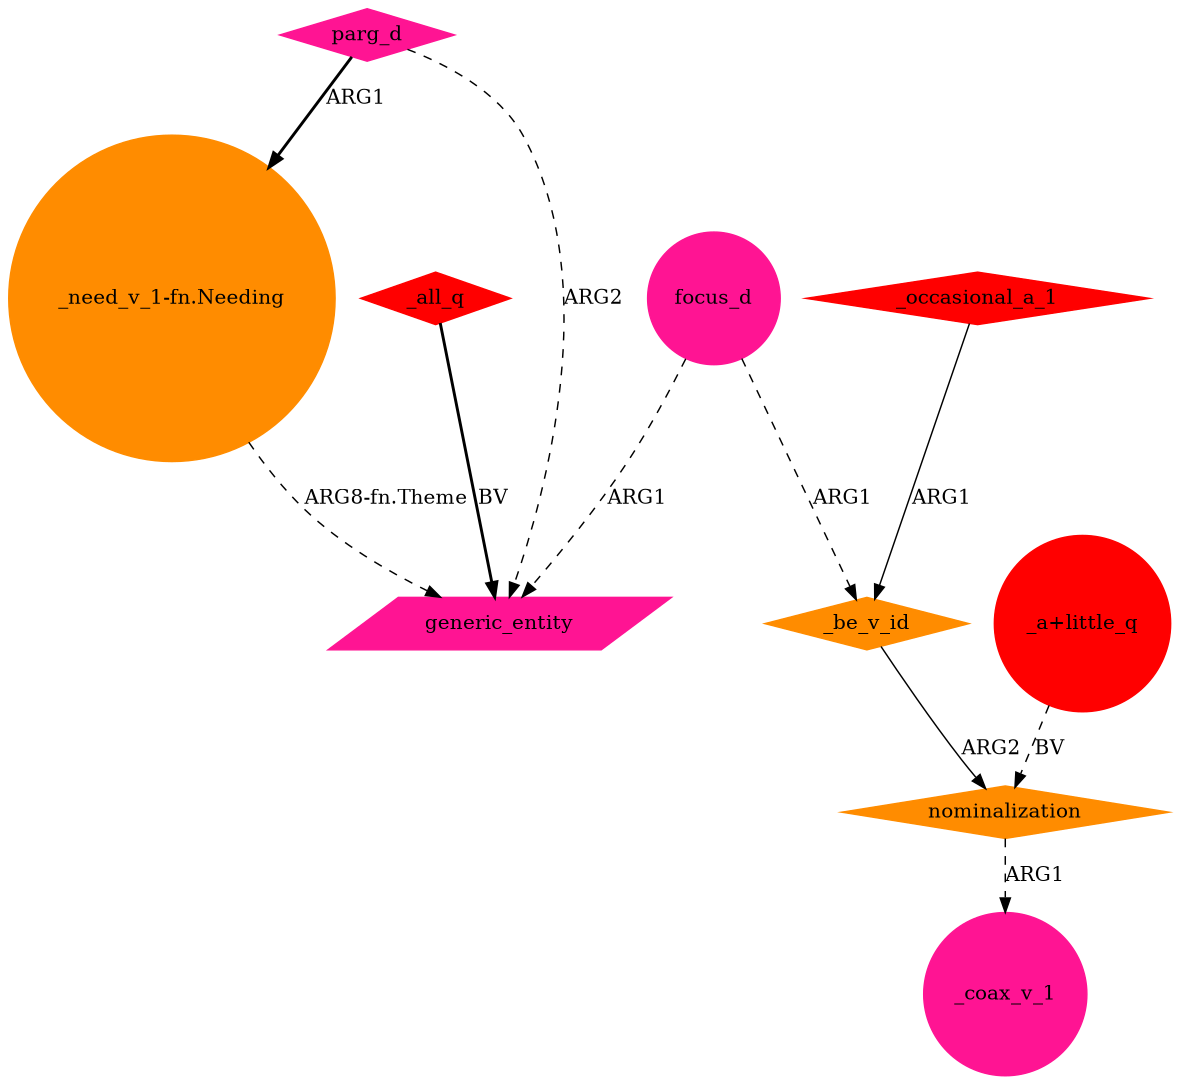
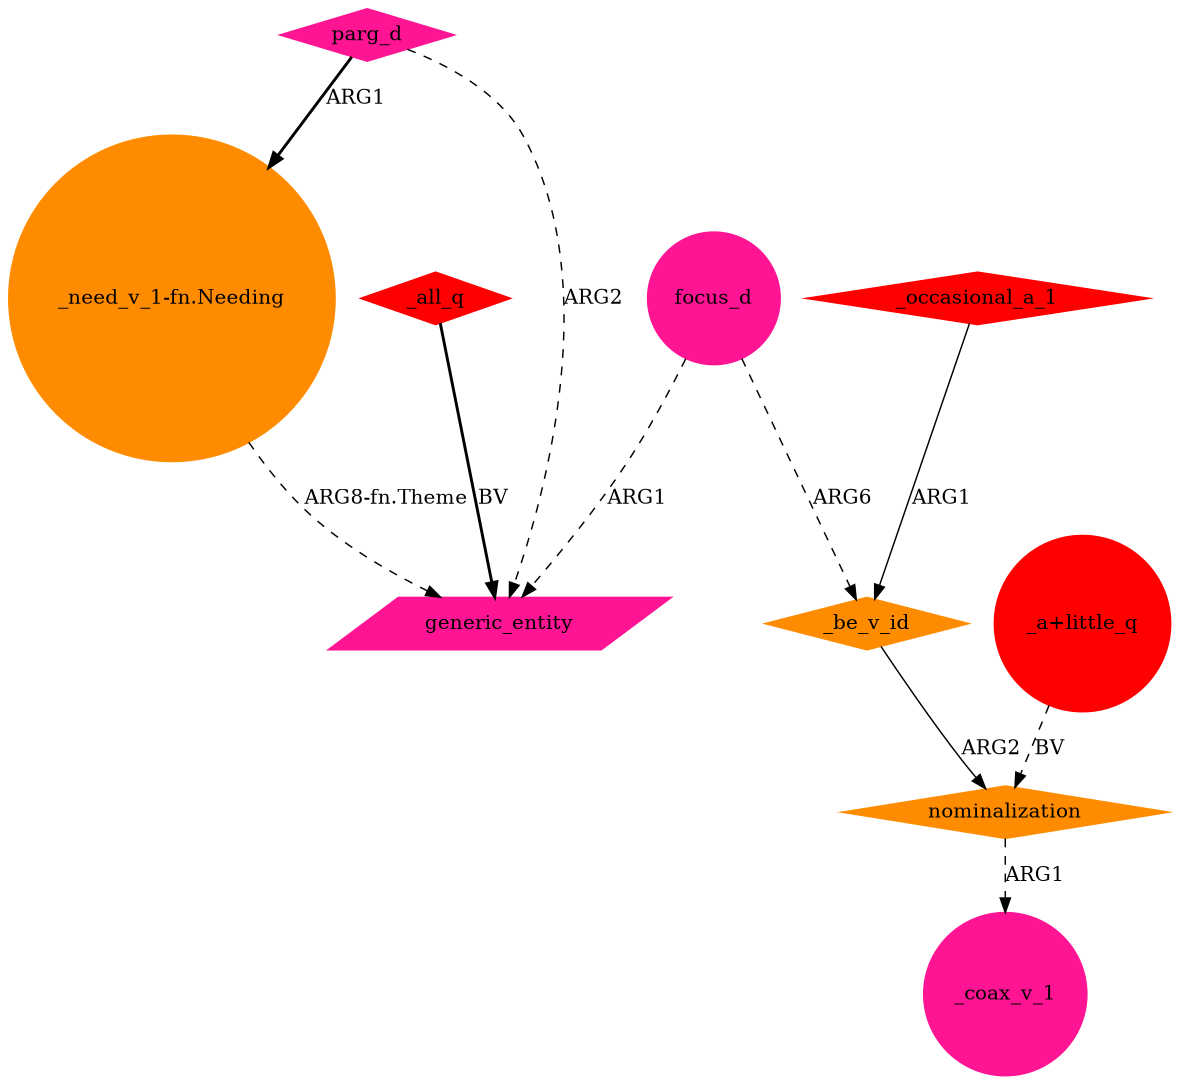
(843, 498) -> (843, 498)
